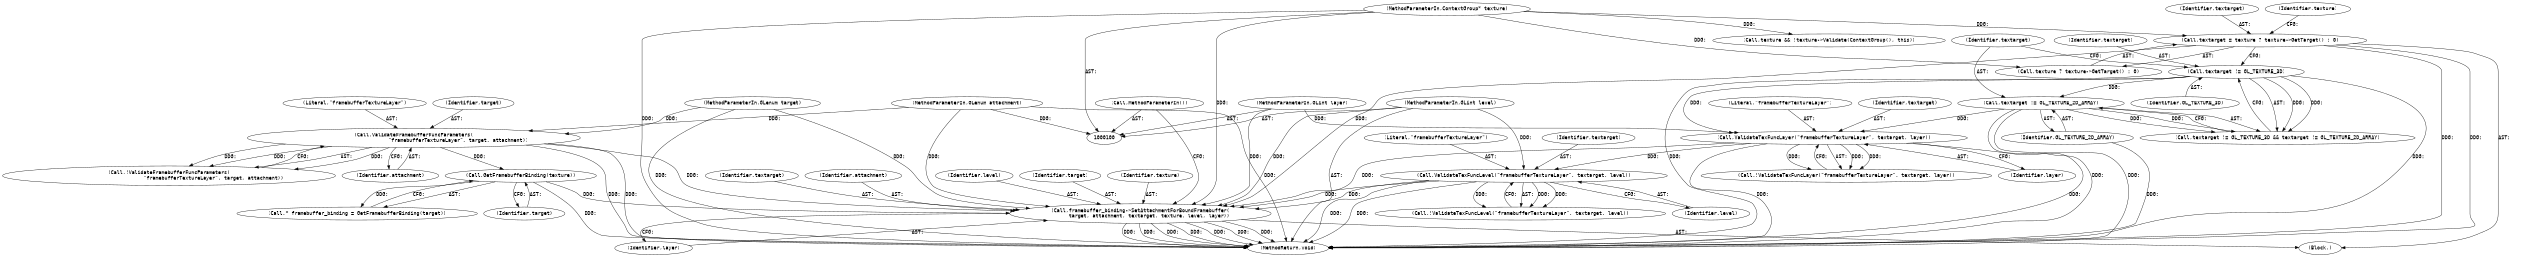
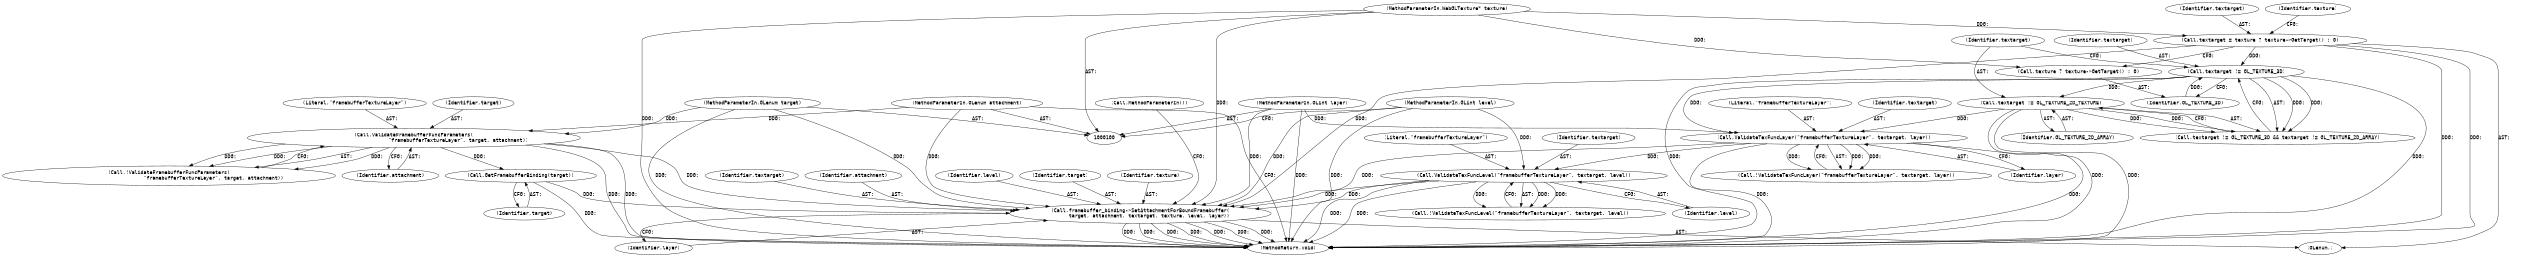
(1447, 9) -> (1447, 9)
(1829, 40) -> none
(2123, 53) -> (2130, 87)
(2210, 56) -> (2210, 56)
(2257, 56) -> (2257, 56)
none -> (2213, 87)
(2198, 88) -> (2198, 88)
(2041, 103) -> (2041, 103)
(1047, 119) -> (1047, 119)
(1269, 119) -> (1269, 119)
(1128, 120) -> (946, 119)
(521, 176) -> (521, 176)
(1272, 176) -> (1272, 176)
(1338, 176) -> (1338, 176)
(357, 214) -> none
(1786, 245) -> (1295, 174)
(2320, 248) -> (2320, 248)
